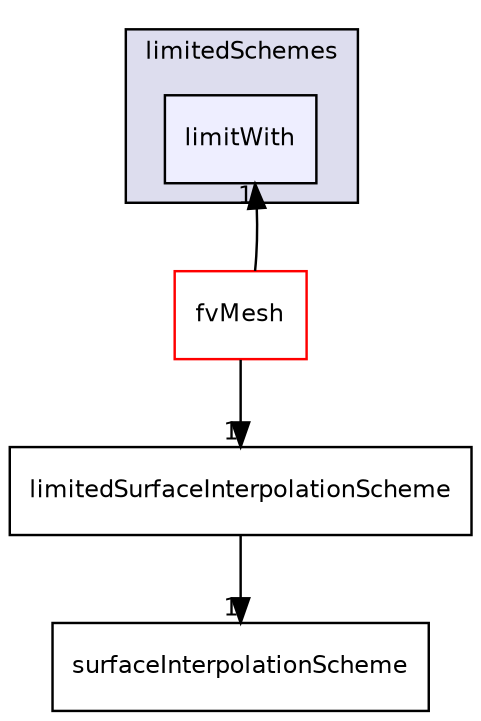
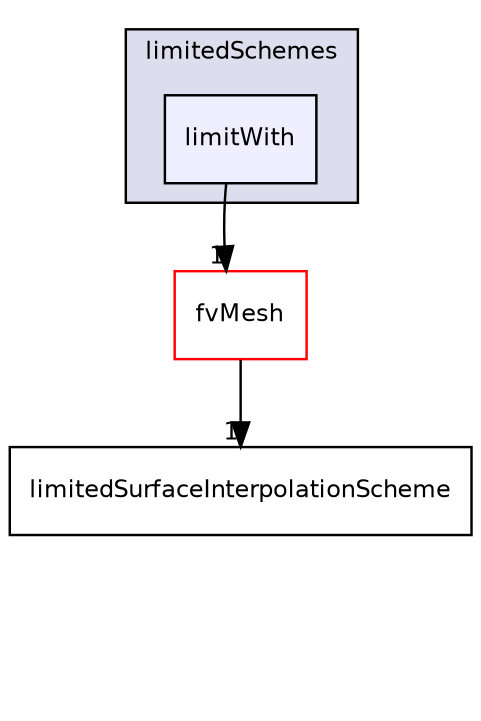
(257, 240) -> (224, 218)
(241, 667) -> none
